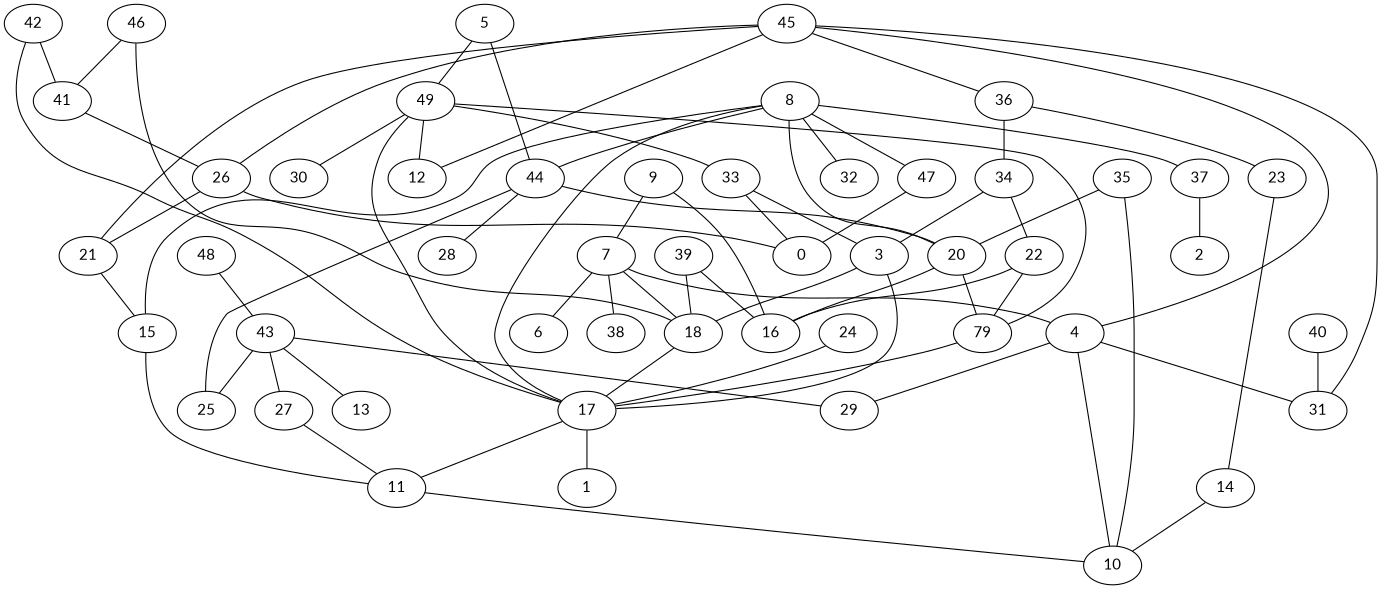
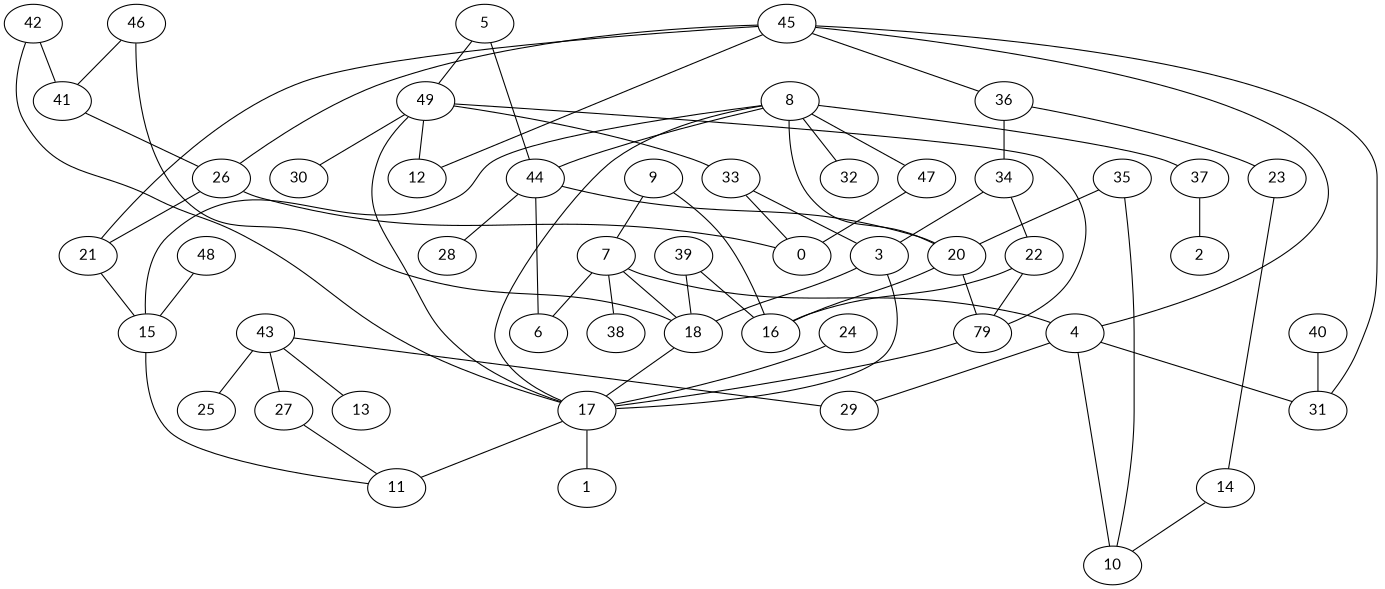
(331, 267) -> (537, 262)
(236, 295) -> (177, 295)
(754, 529) -> none
